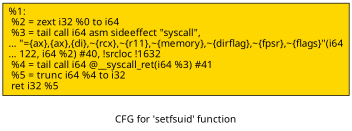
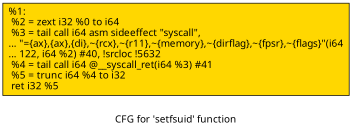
(85, 54) -> (85, 54)
